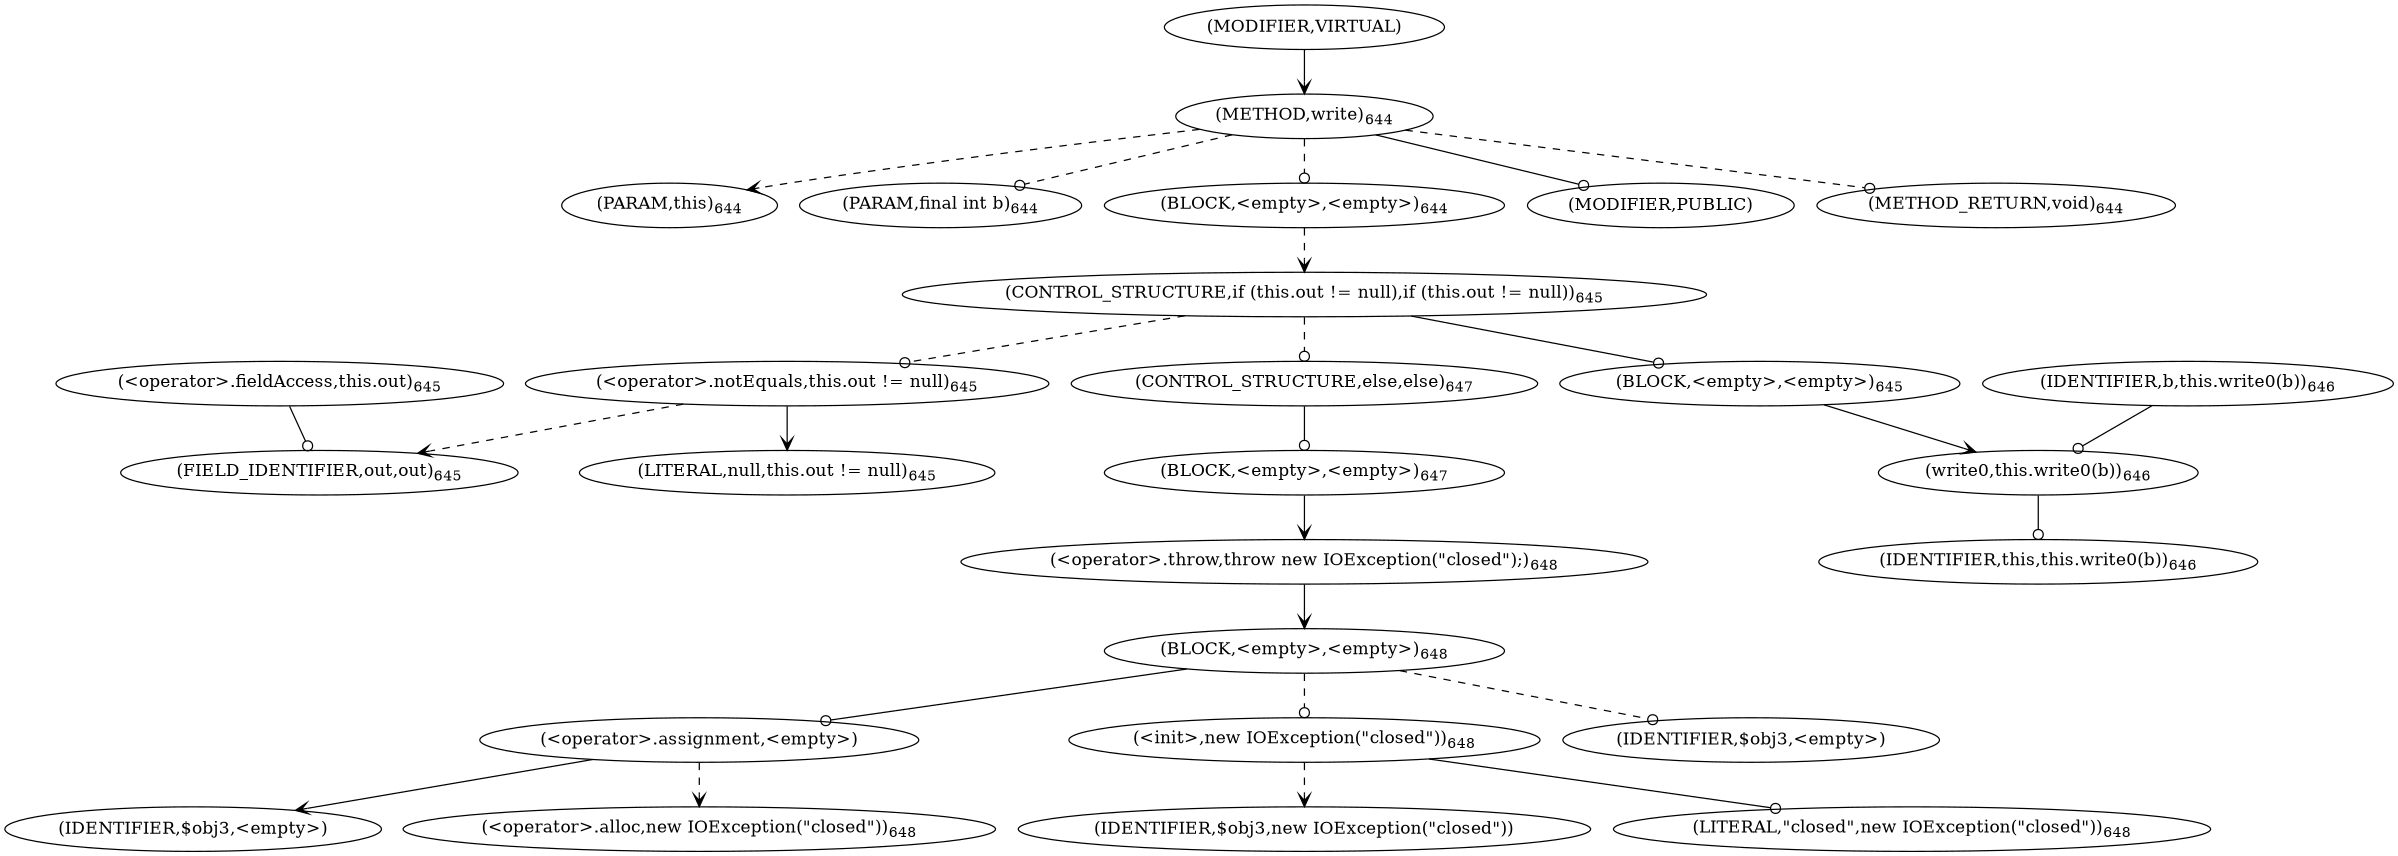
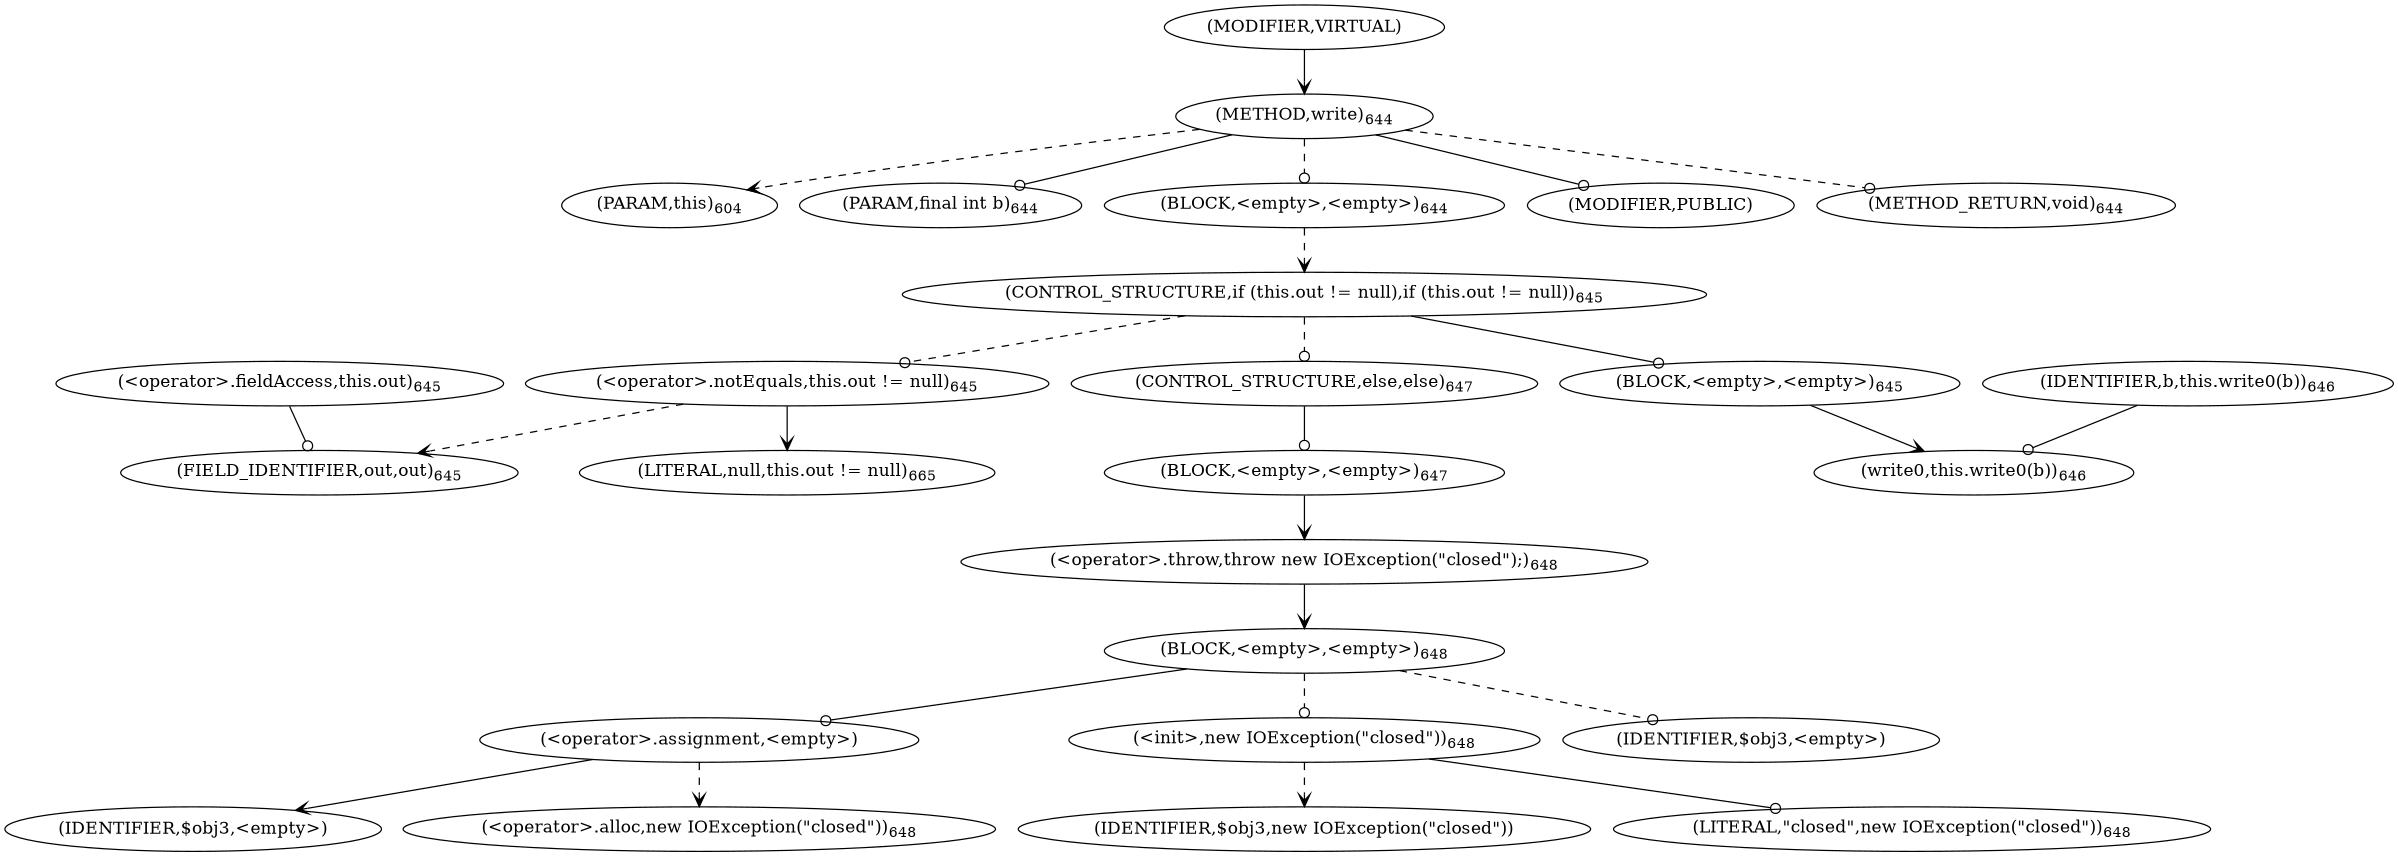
(1128, 159) -> (1128, 159)
(728, 204) -> (728, 204)
(923, 471) -> (923, 471)
(2038, 562) -> none
